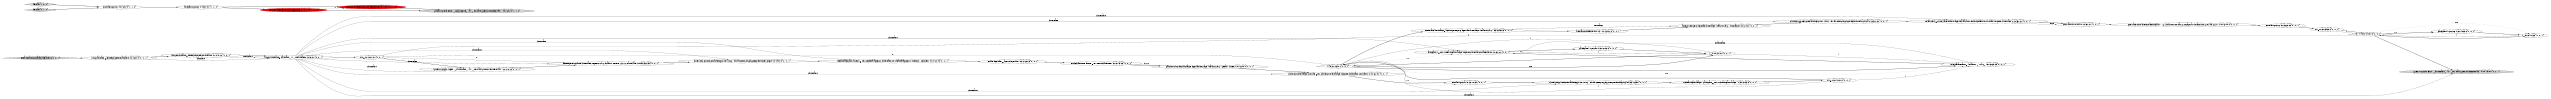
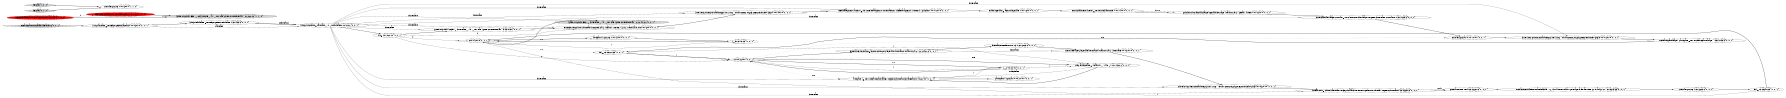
(201, 7) -> none
(2452, 24) -> (539, 50)
(1663, 51) -> none
